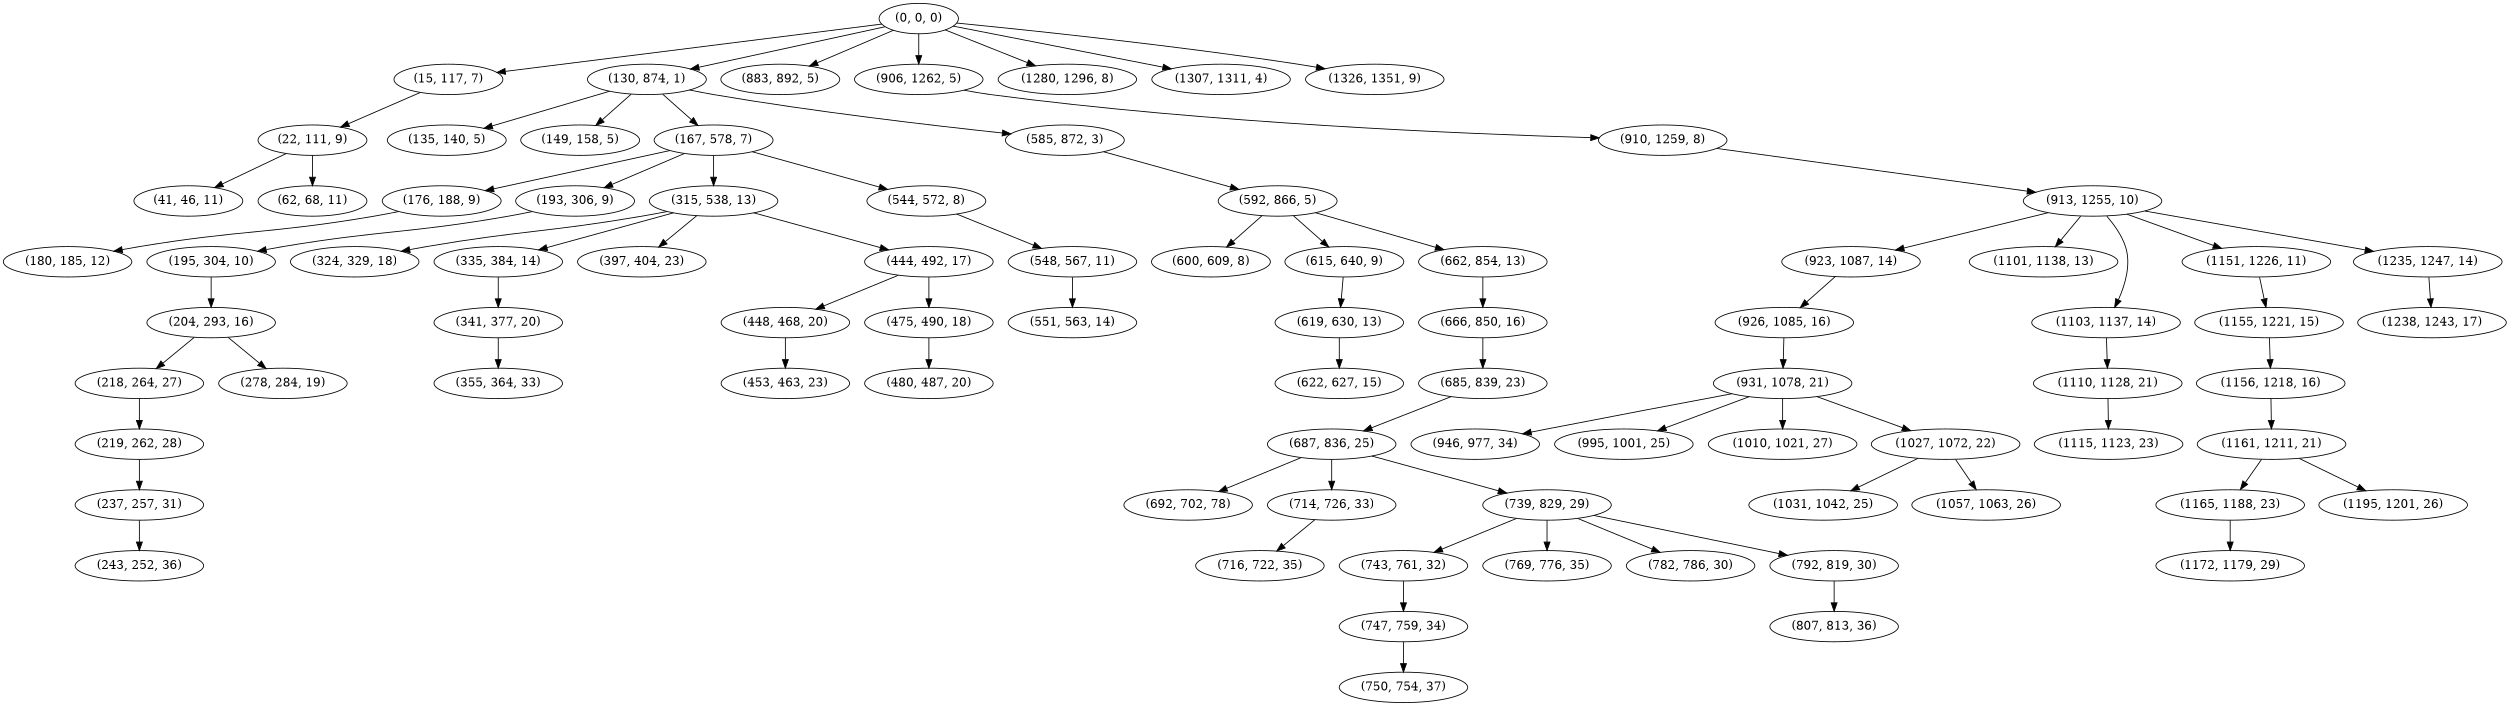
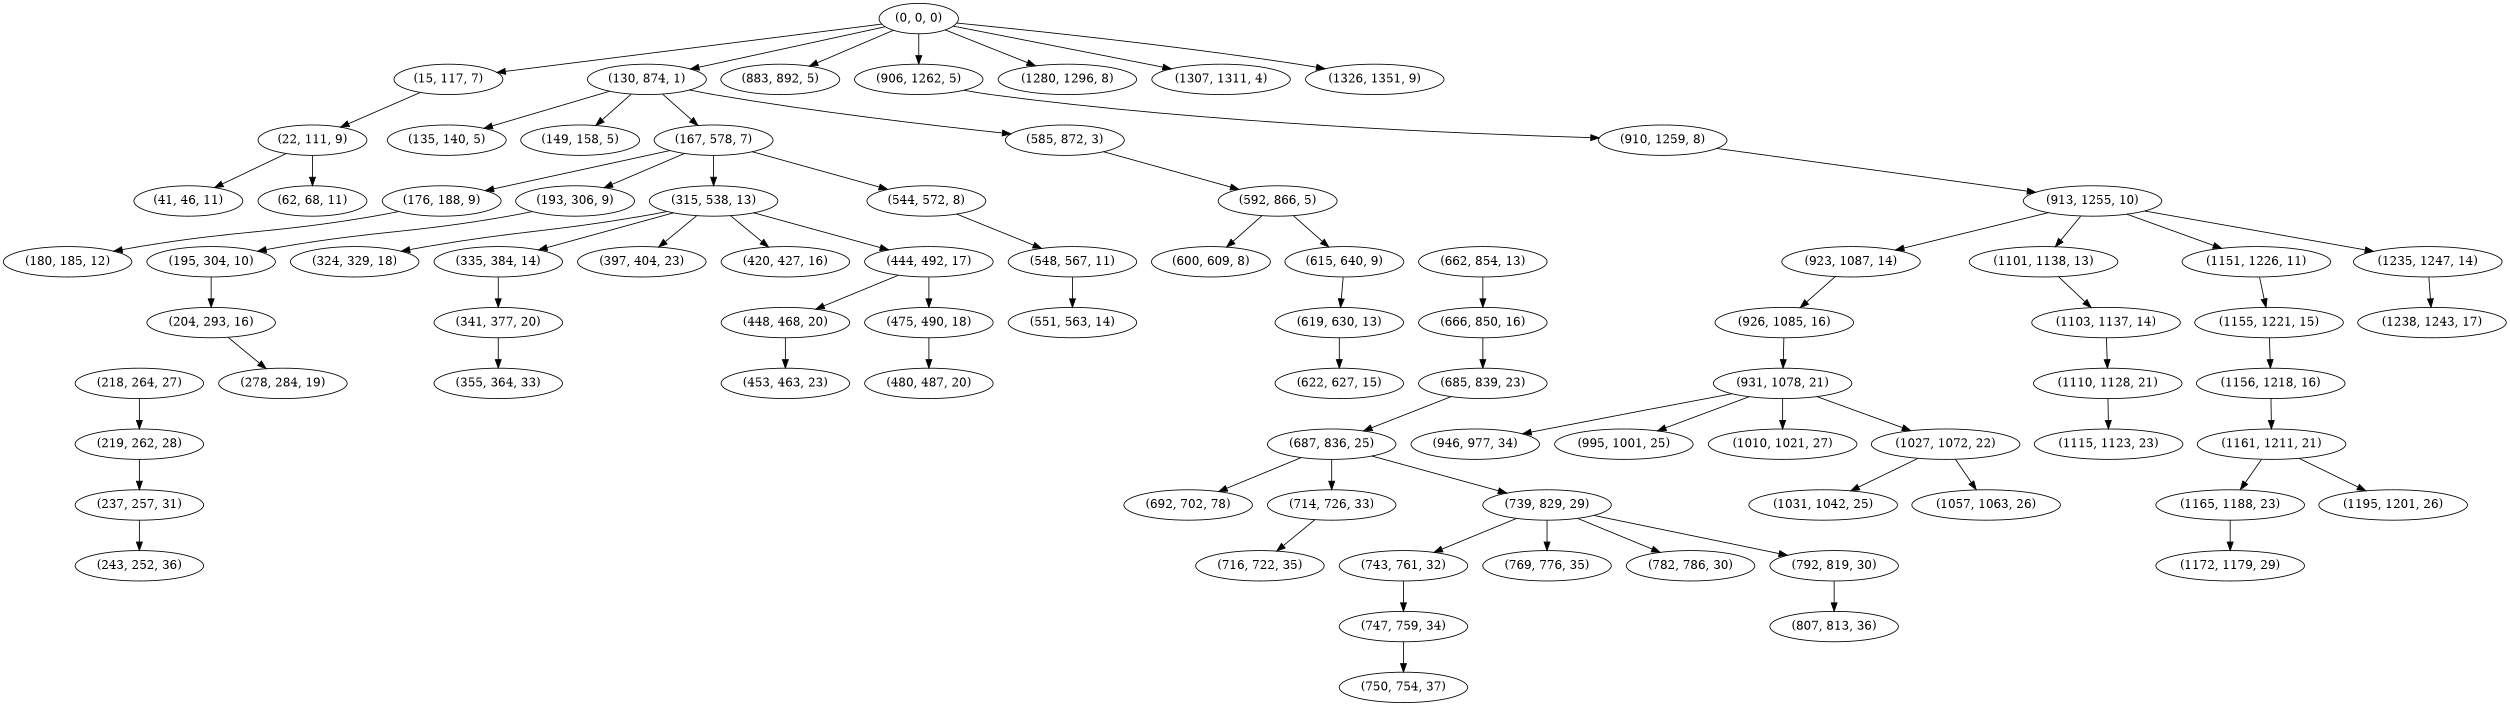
(1376, 230) -> none
(2127, 256) -> (2072, 289)
none -> (785, 262)
(179, 350) -> none
